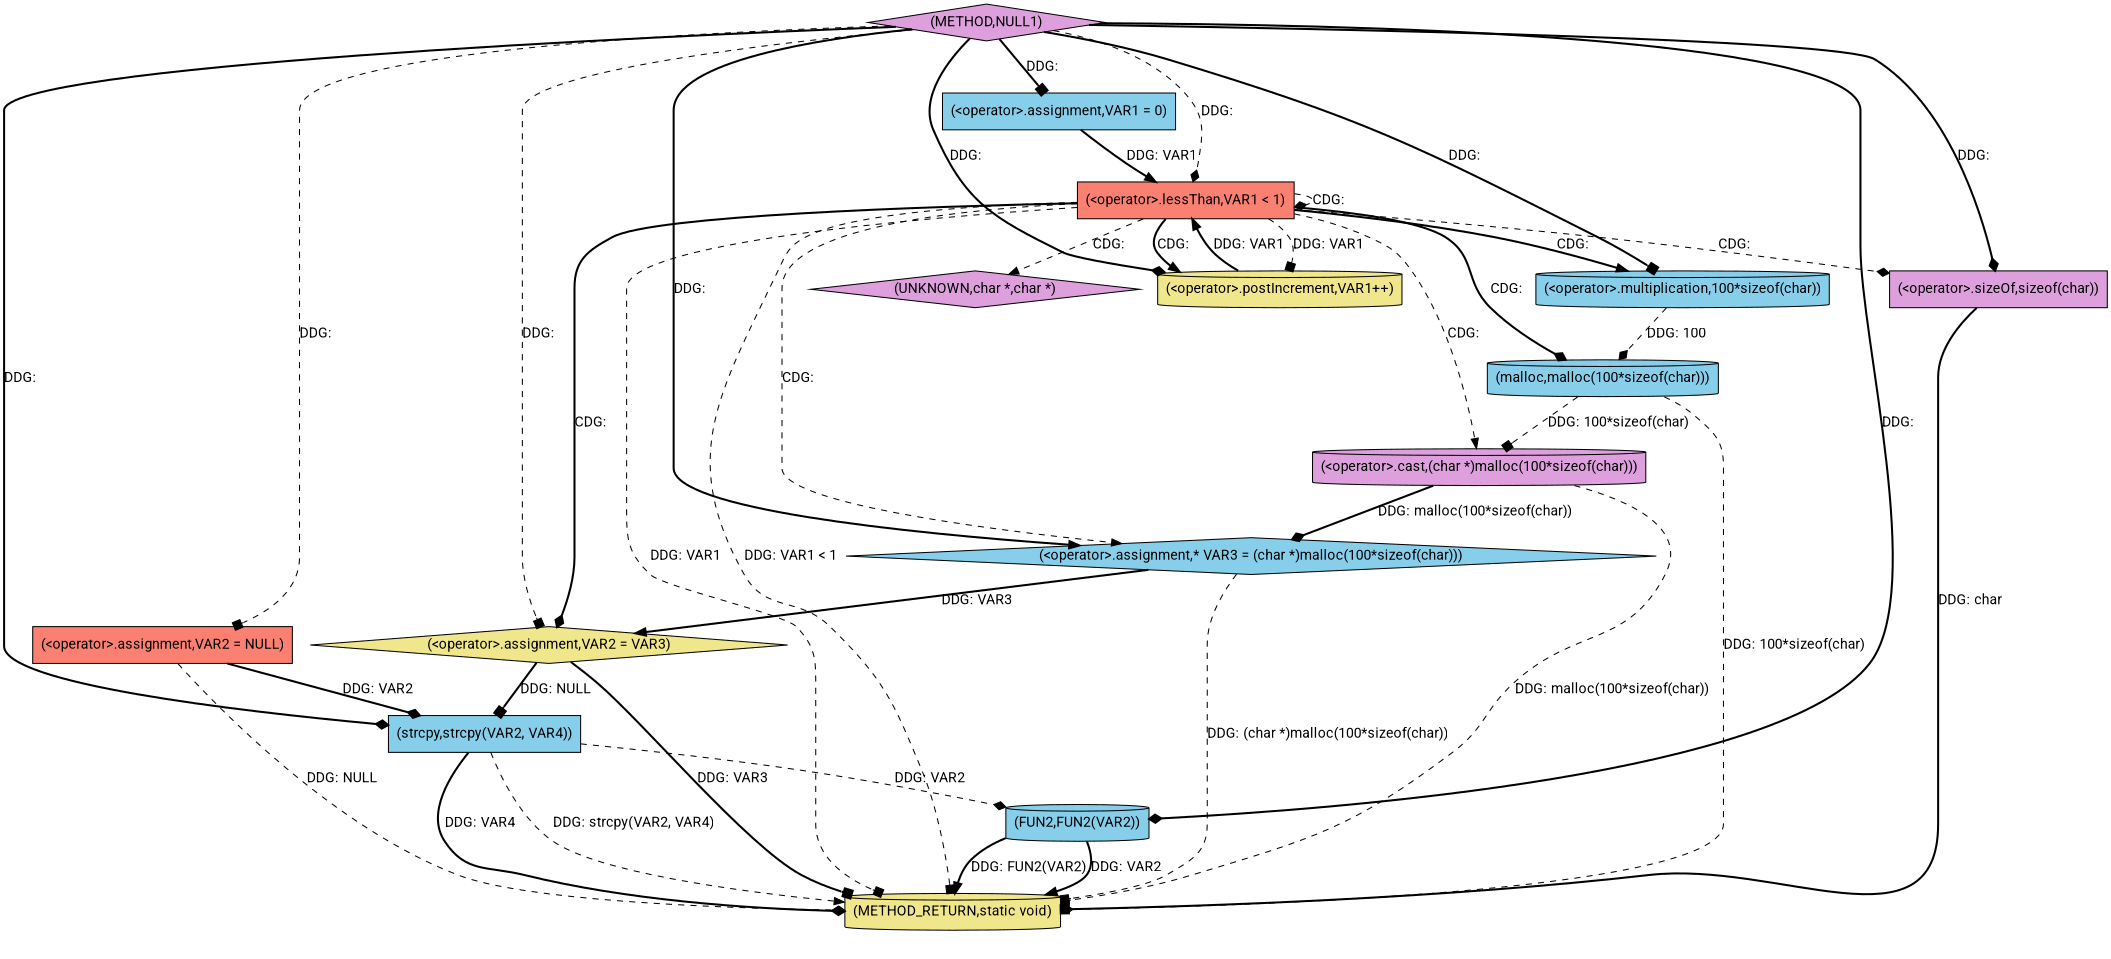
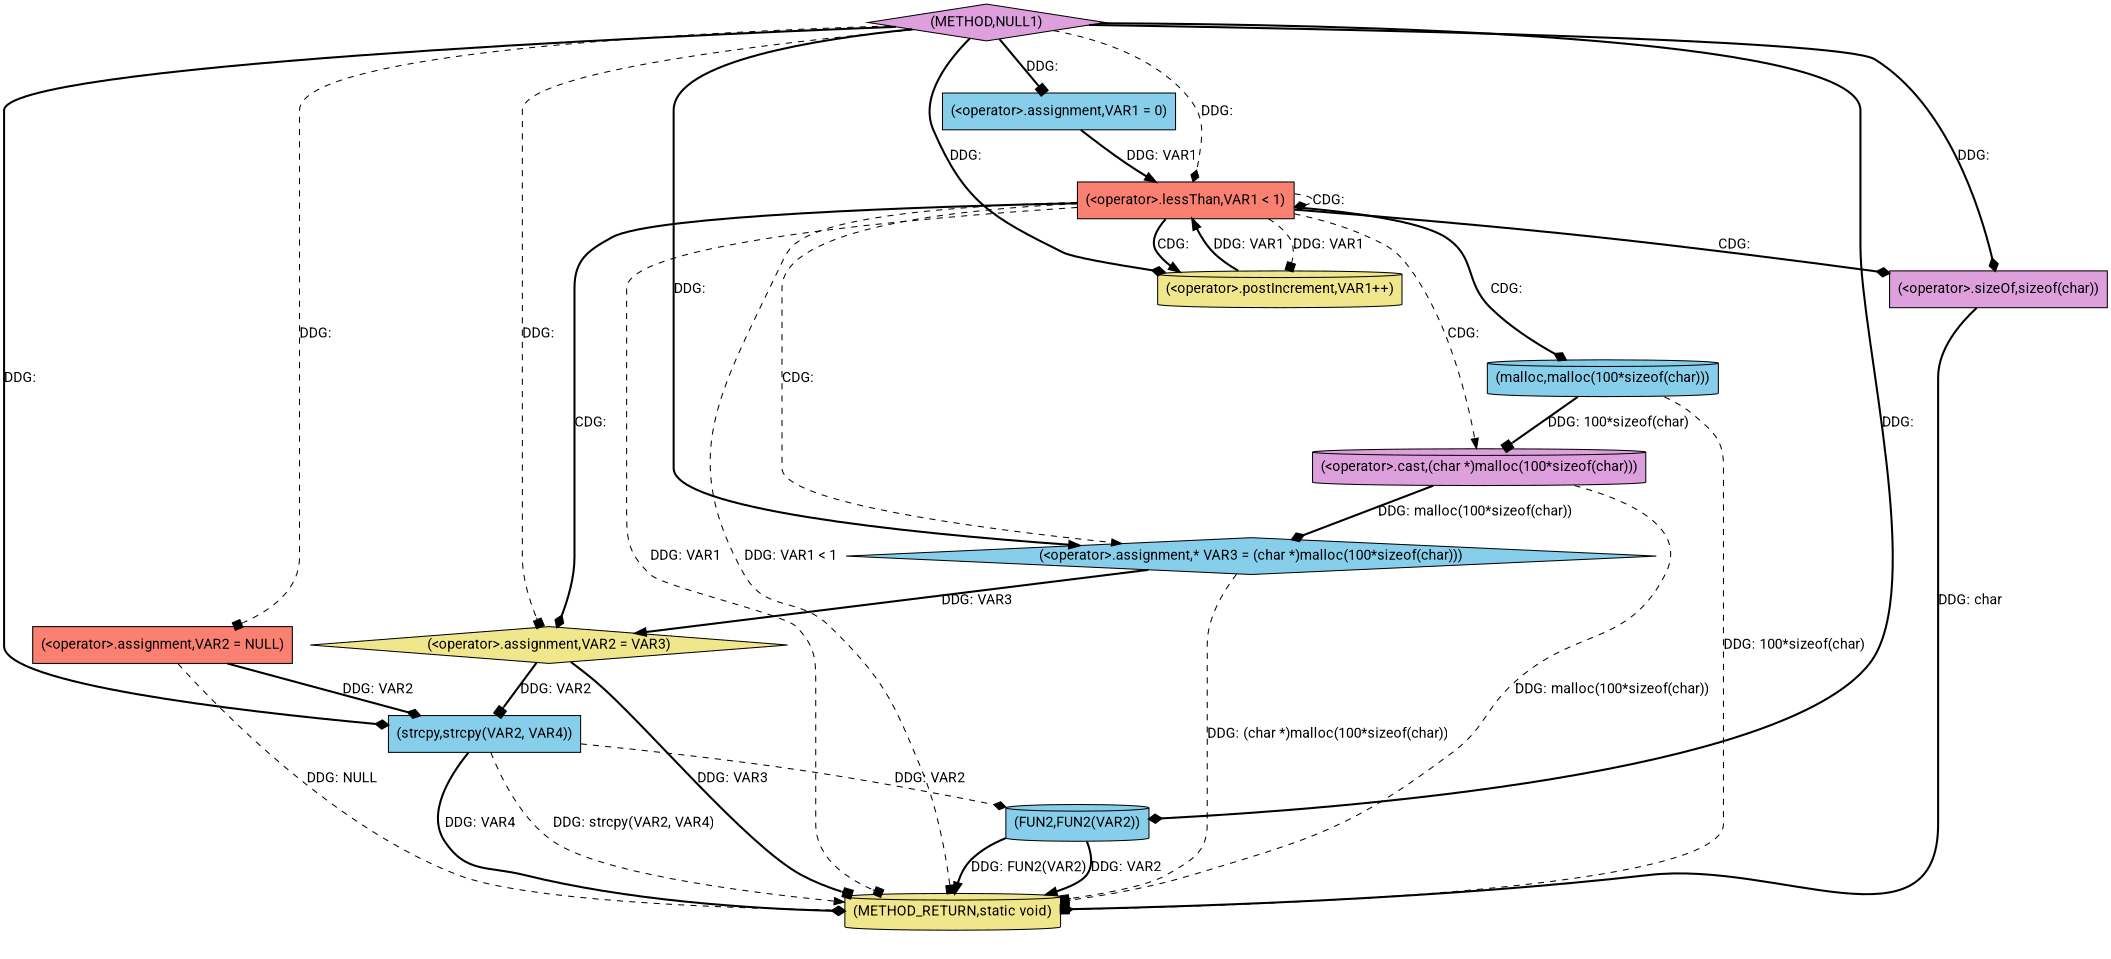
(1571, 234) -> (1586, 236)
(975, 289) -> none
(1683, 289) -> none
(1545, 420) -> (1545, 420)
(556, 689) -> (556, 689)
